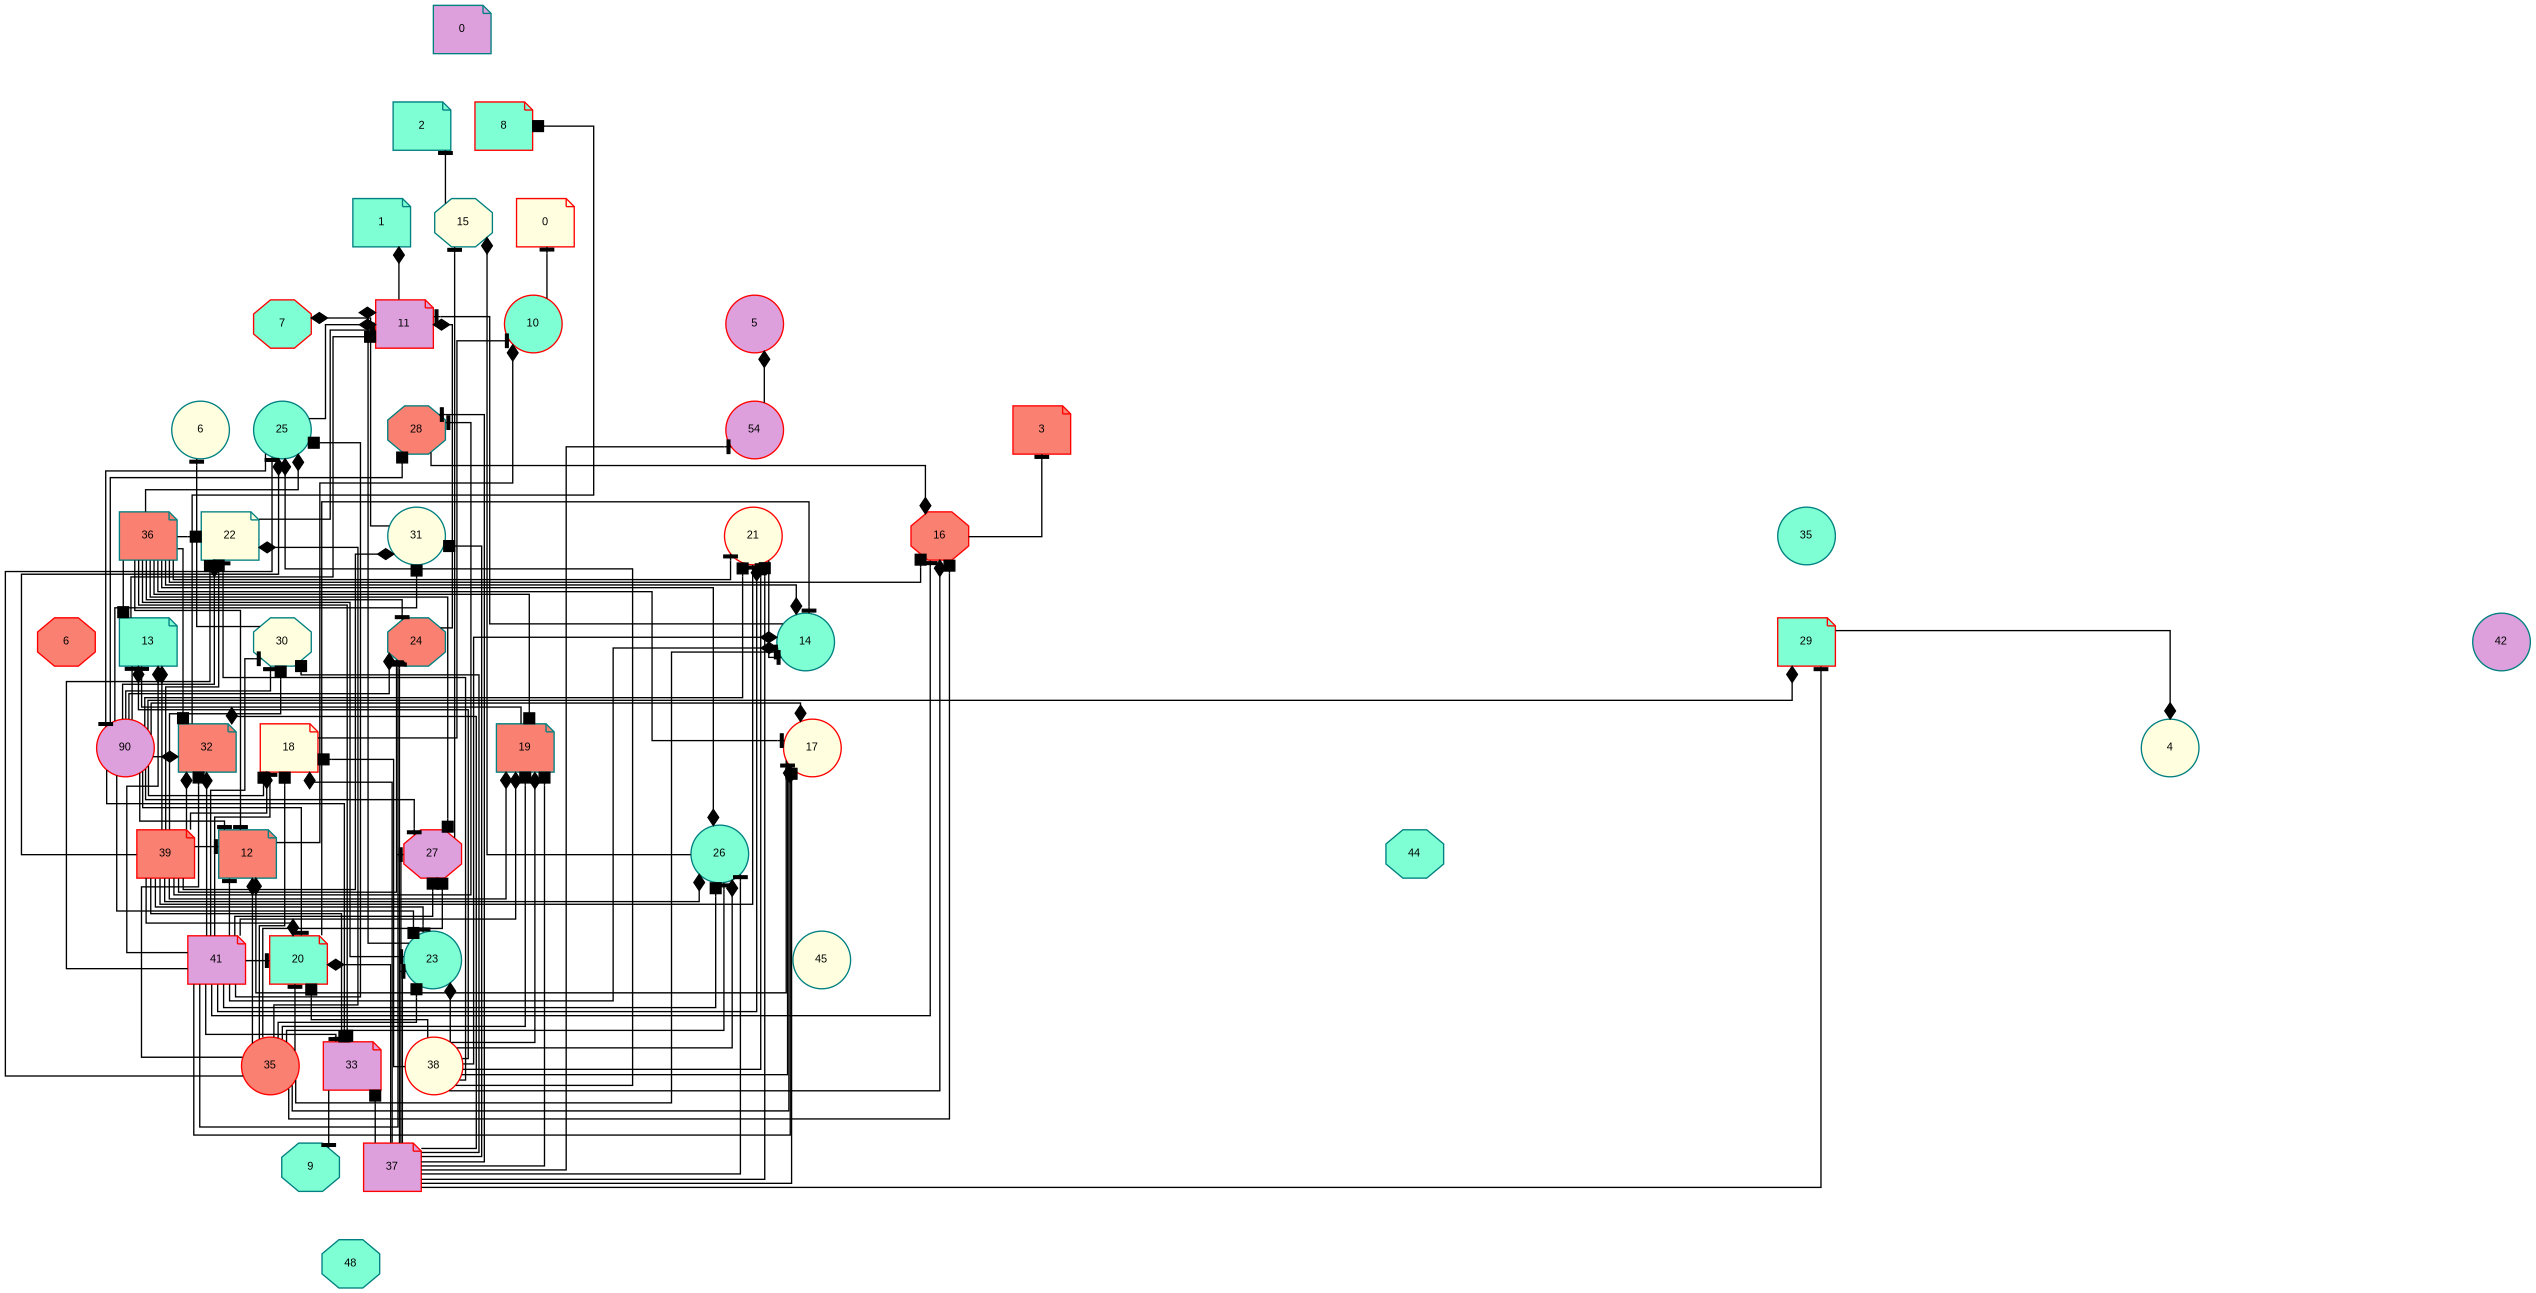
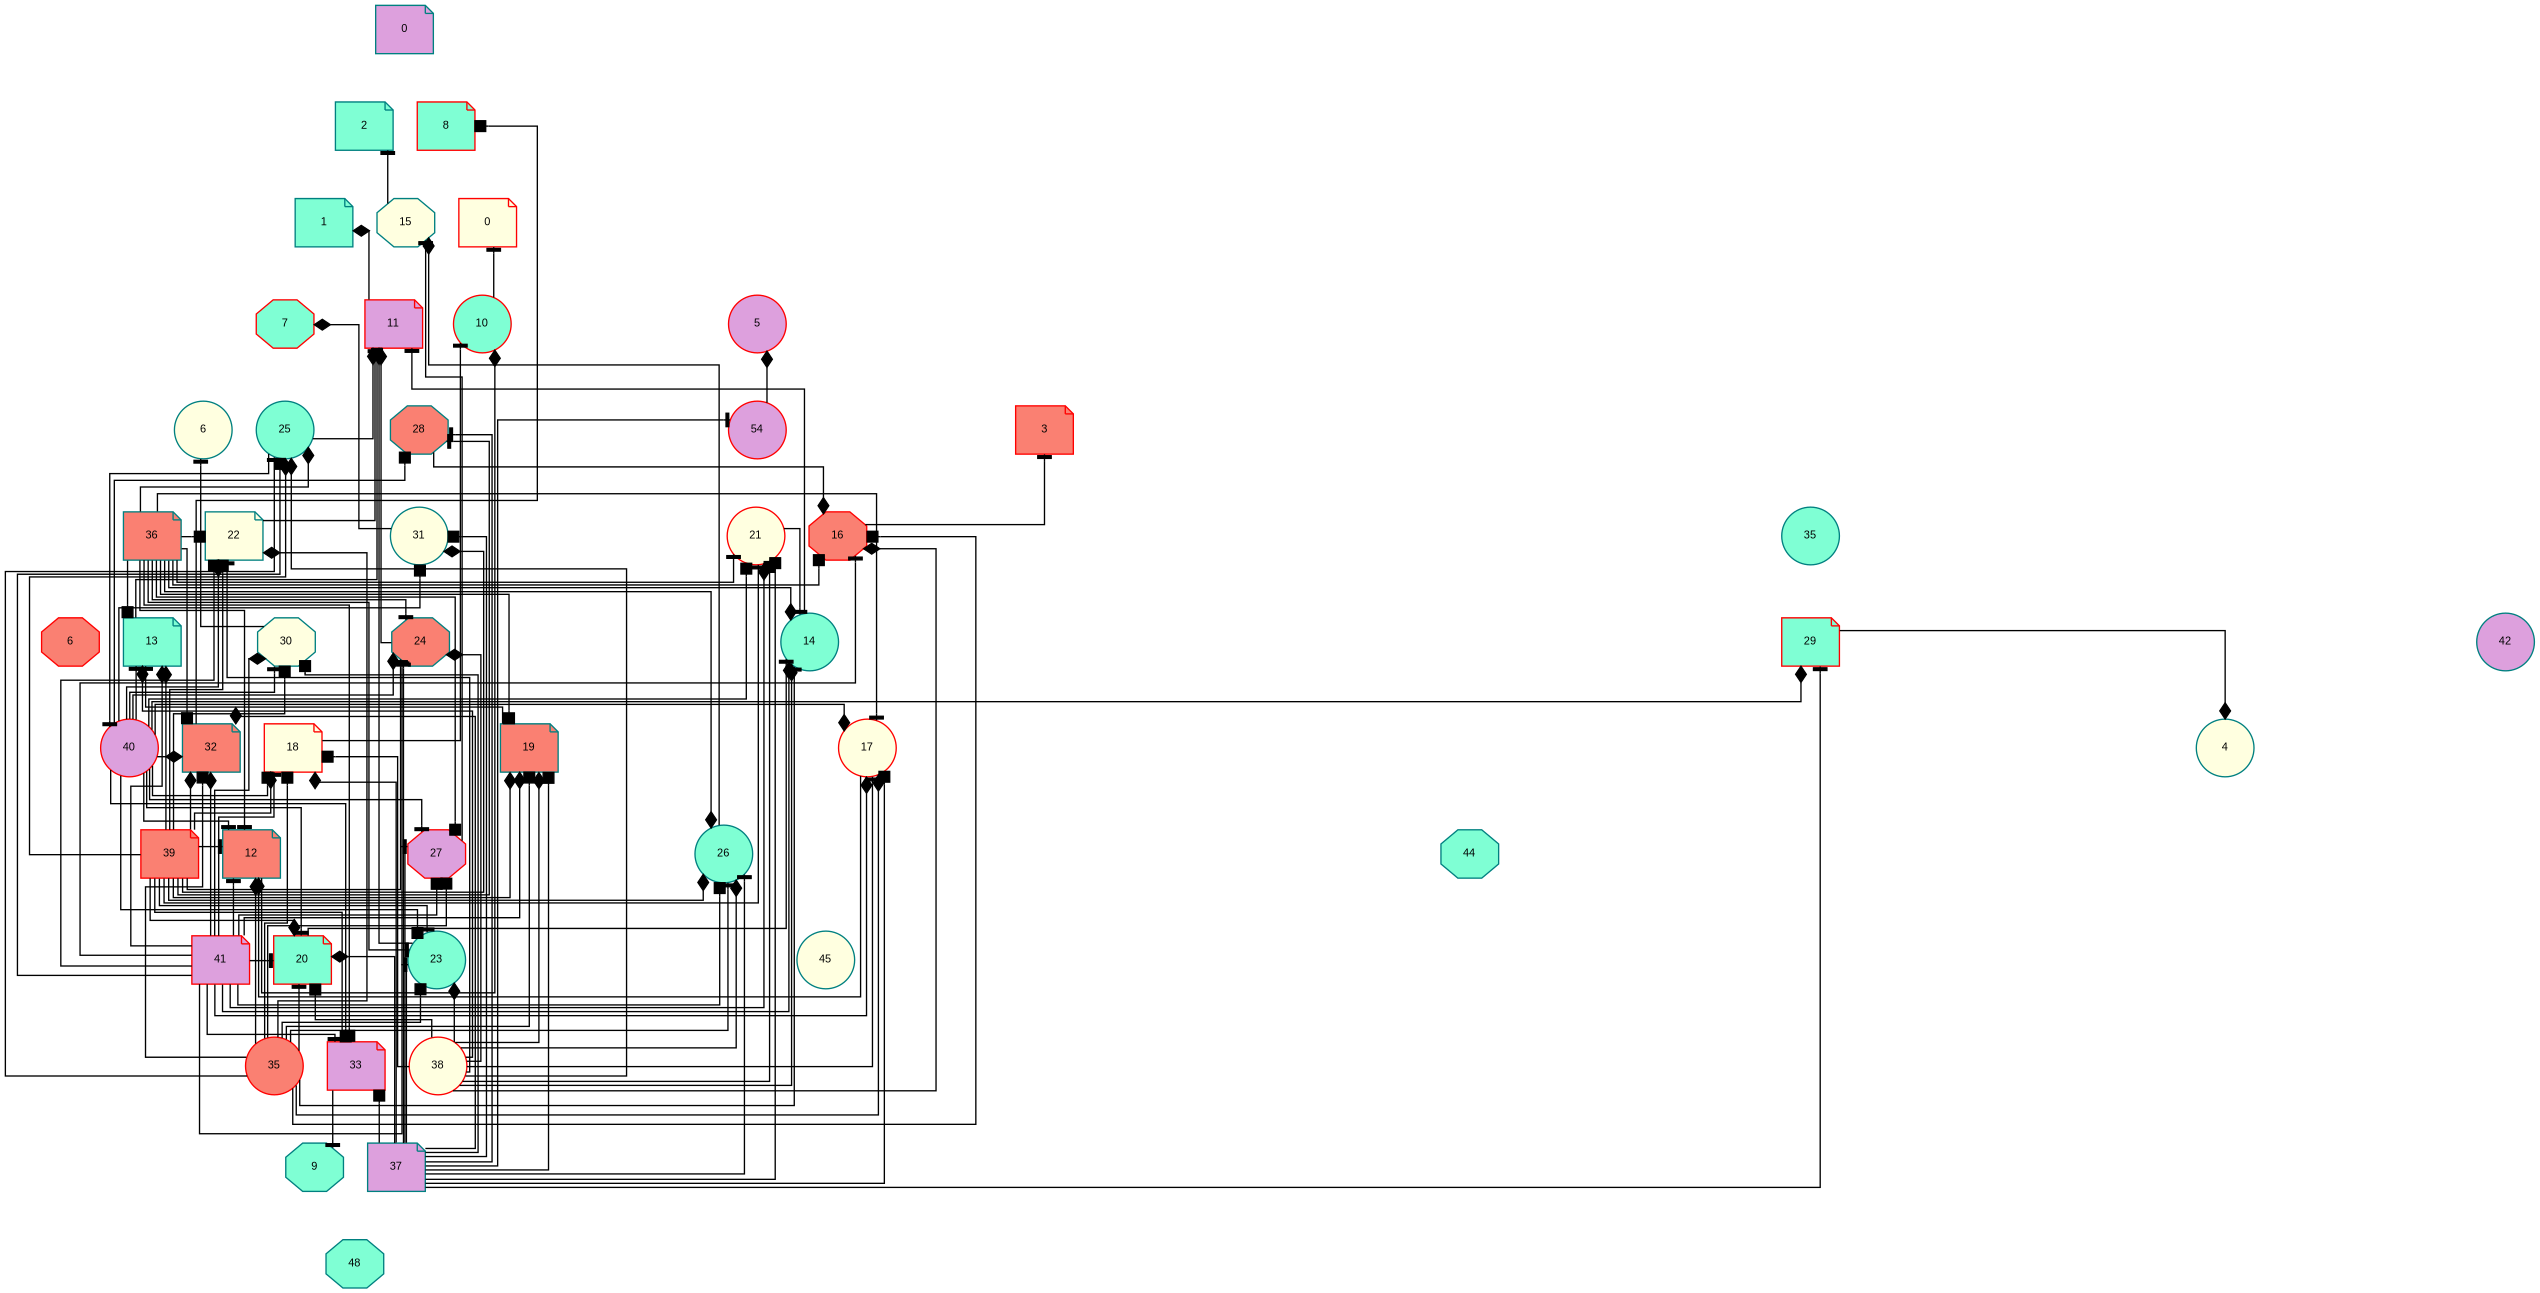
(125, 748) -> (129, 748)
(226, 790) -> (226, 790)
none -> (481, 856)
(392, 1167) -> (396, 1167)
